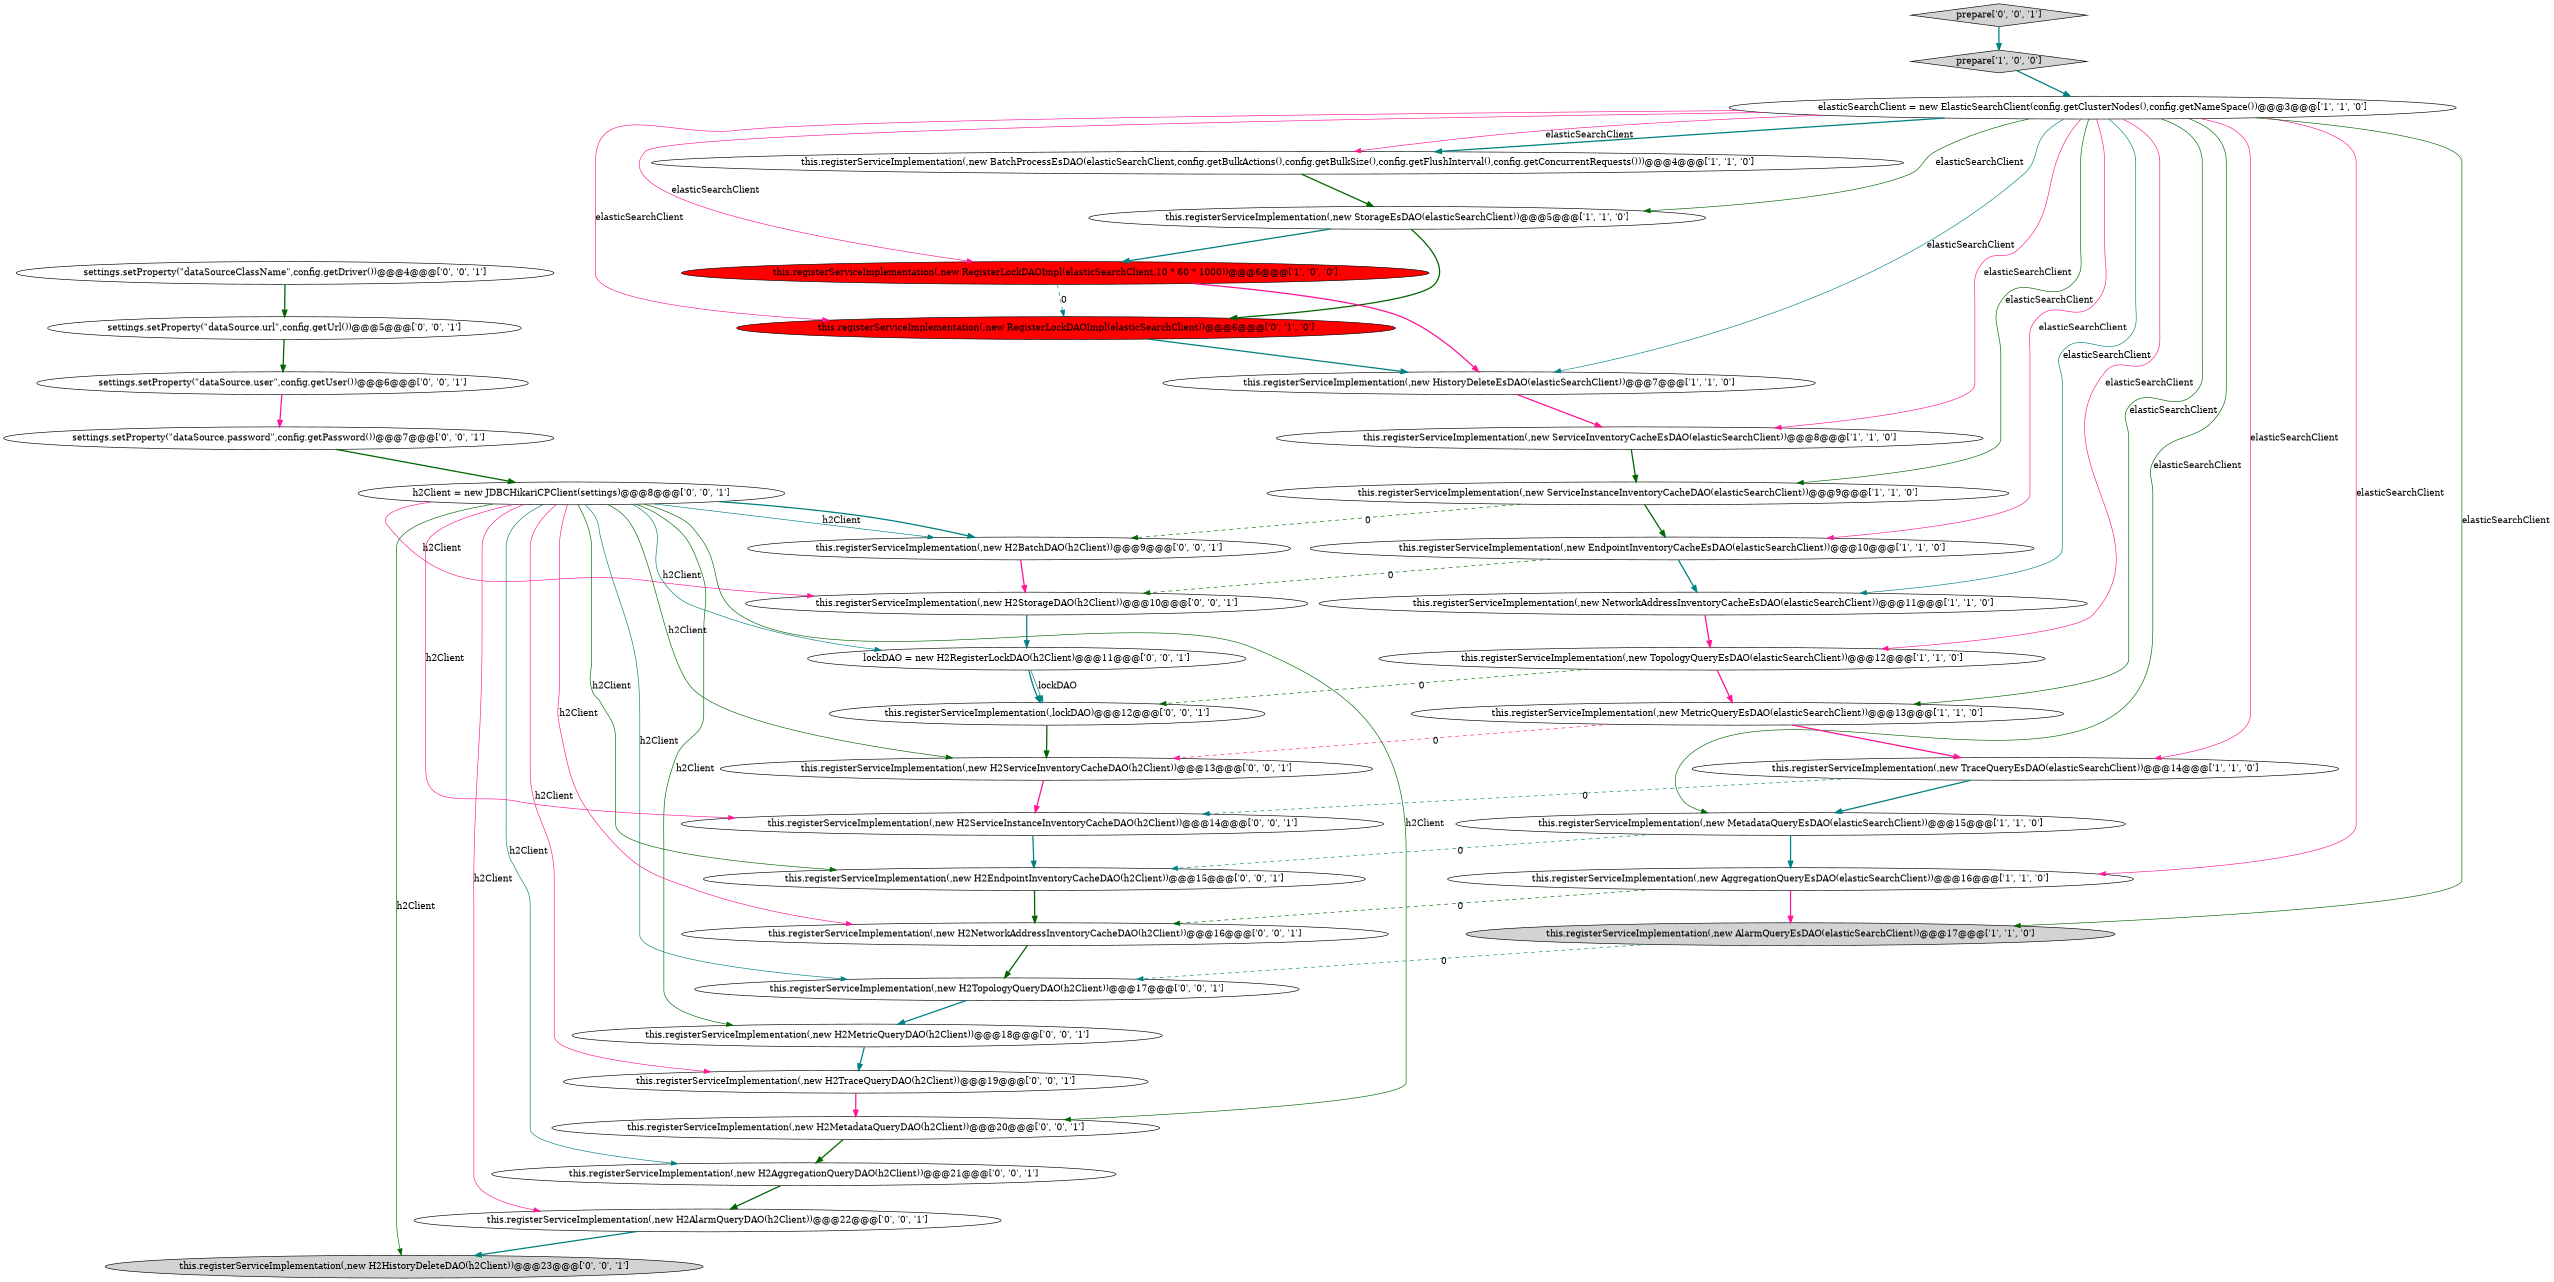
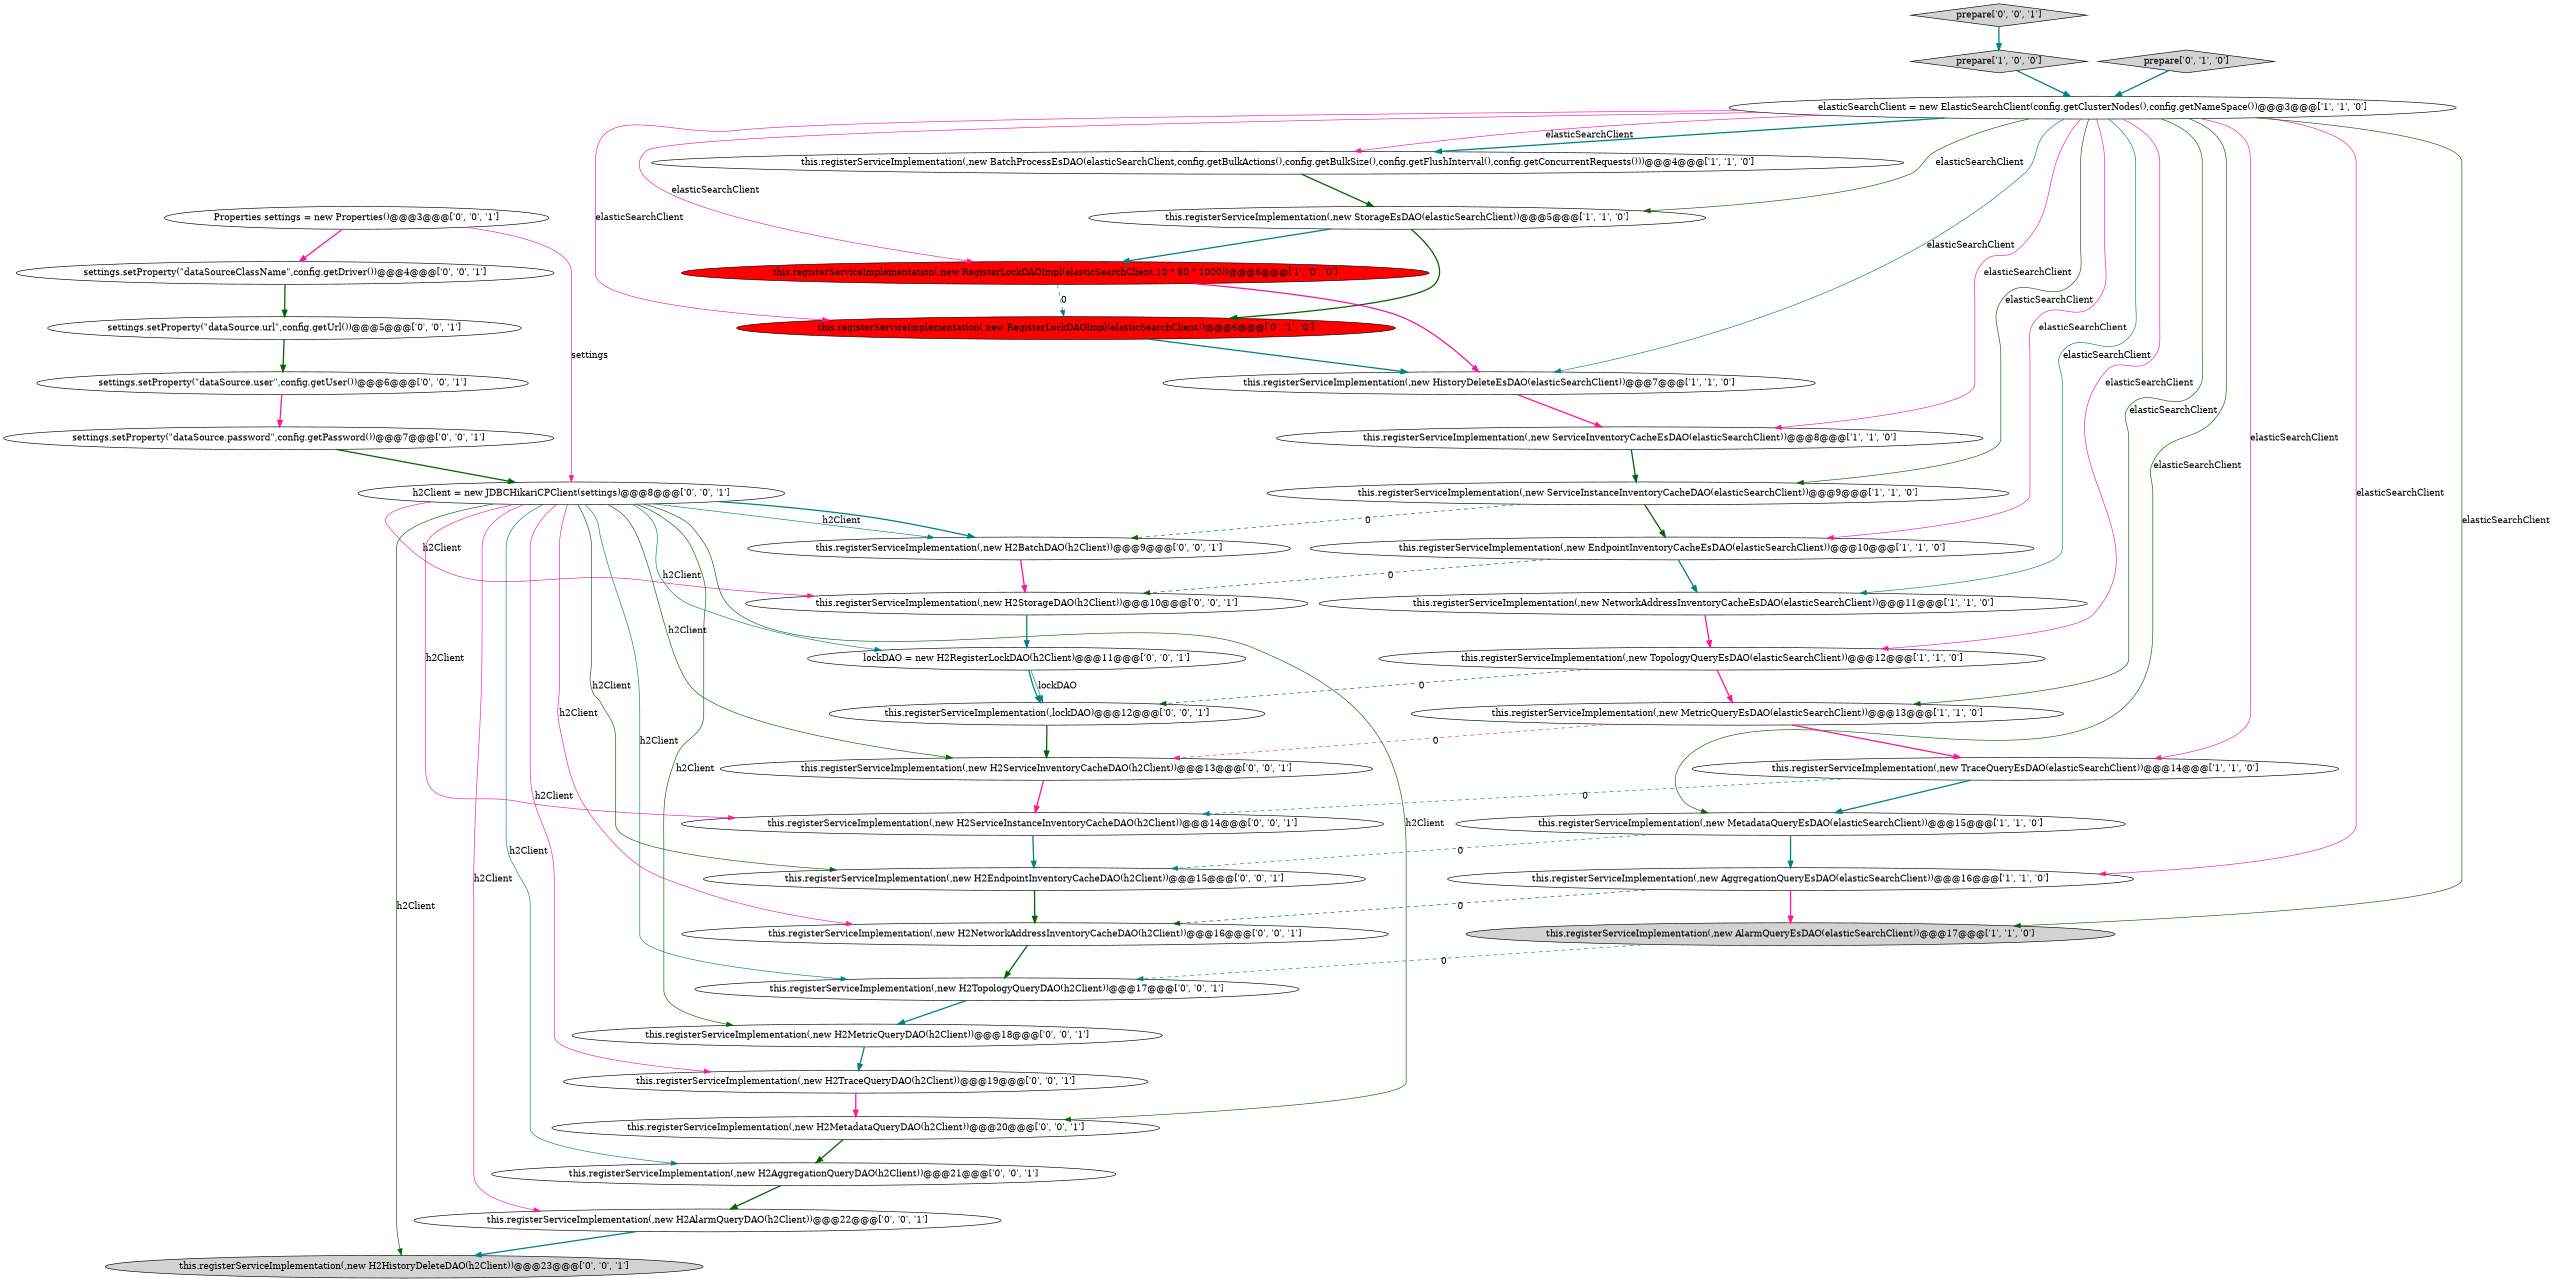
none -> (2186, 61)
none -> (357, 218)
